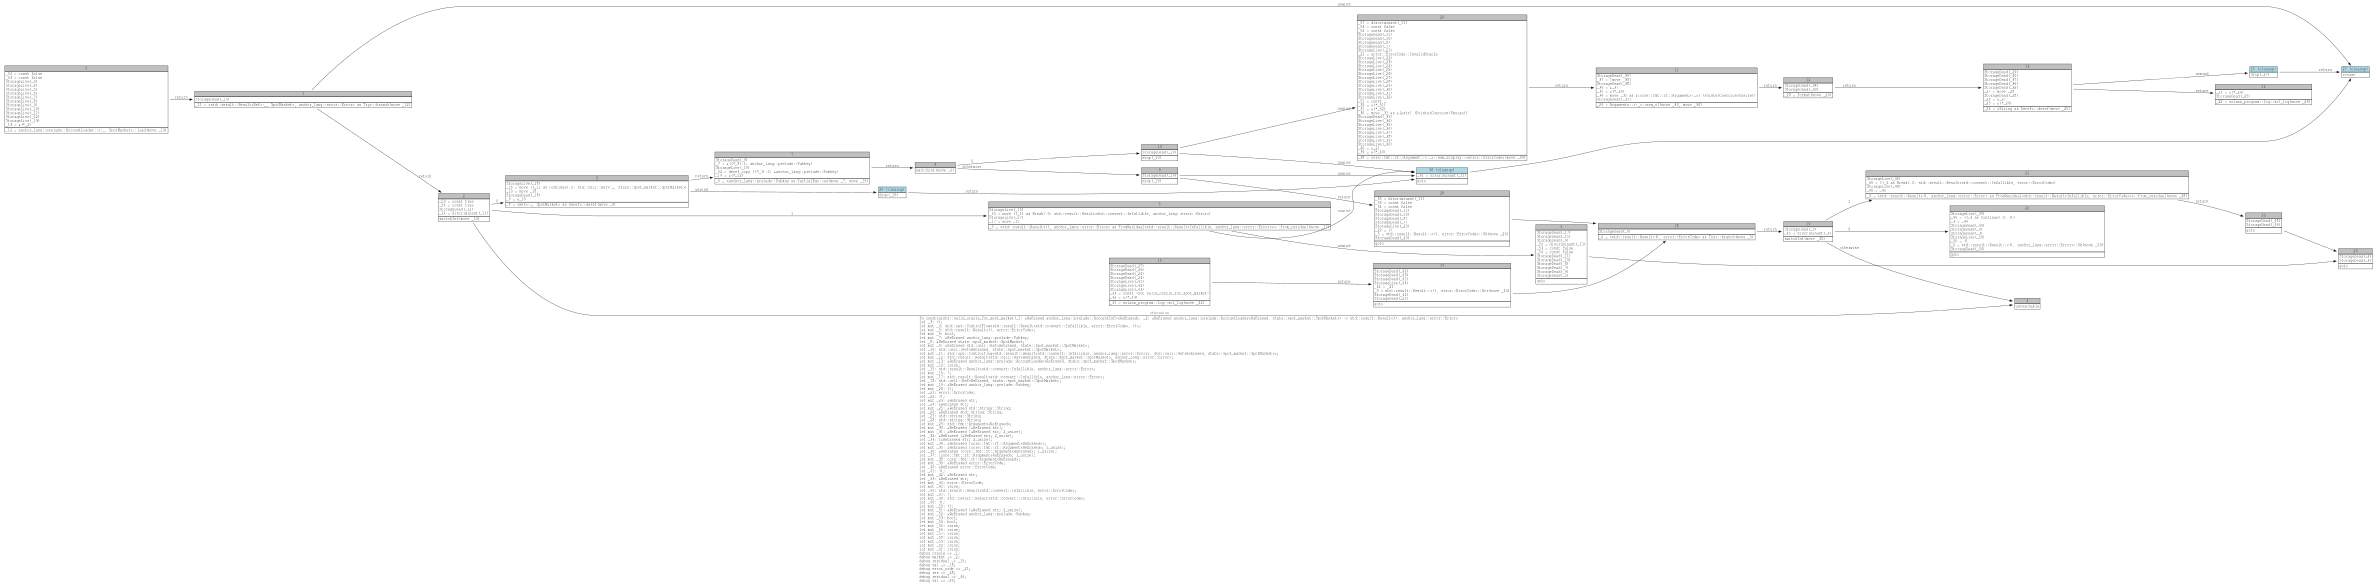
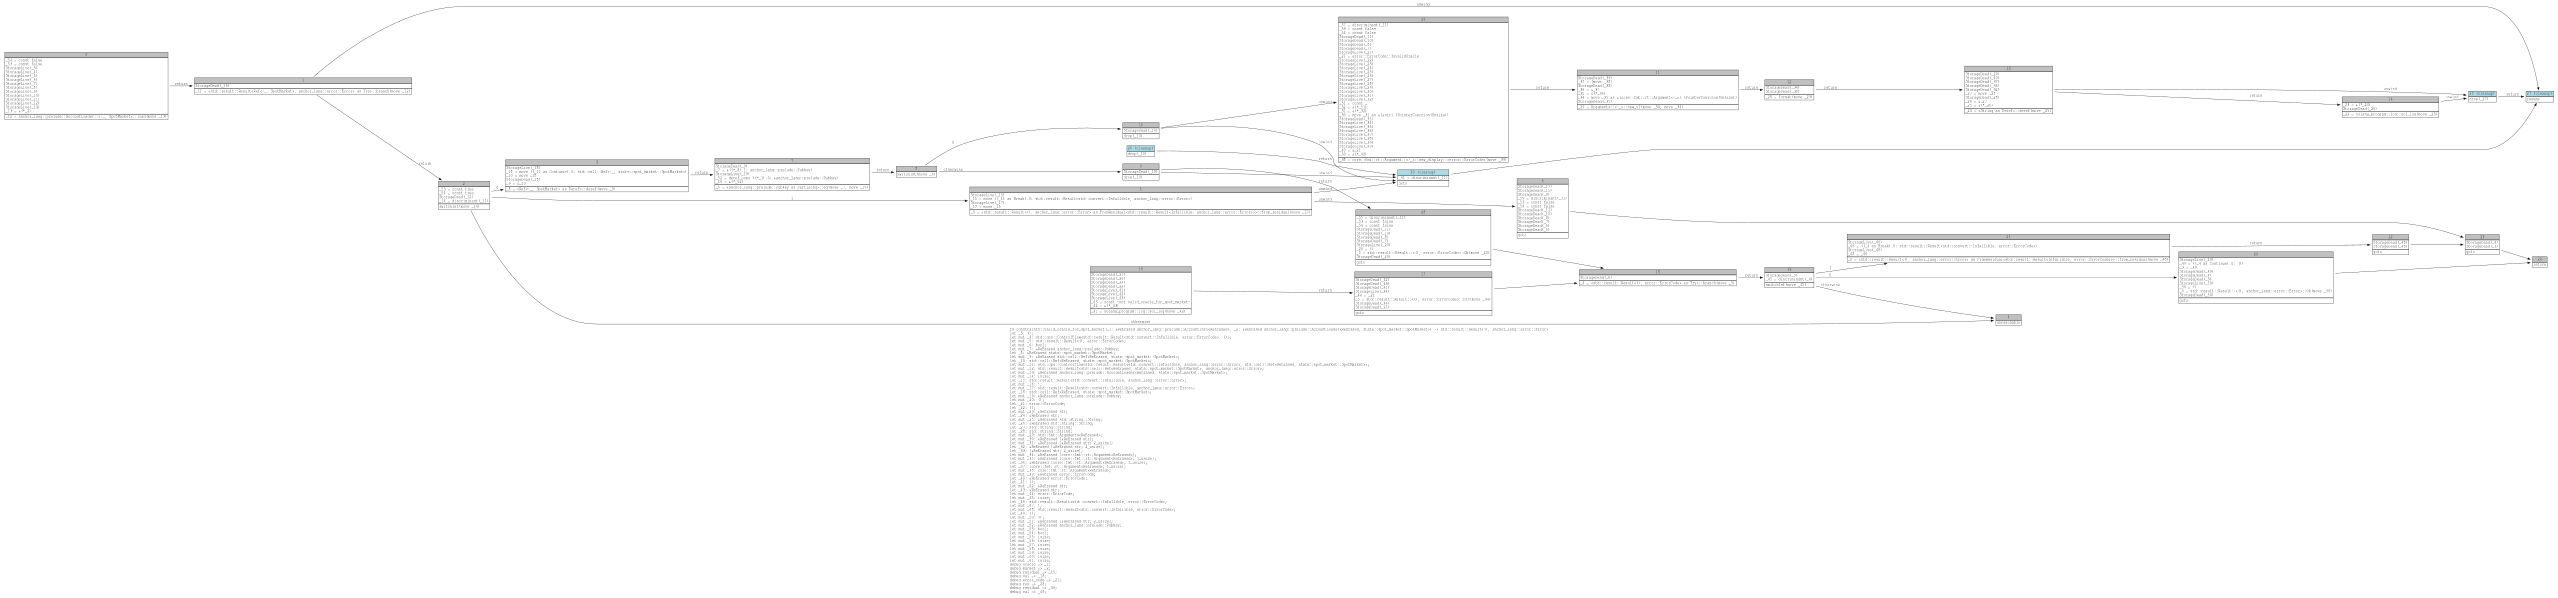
none -> (2452, 100)
(782, 192) -> none
none -> (2540, 262)
